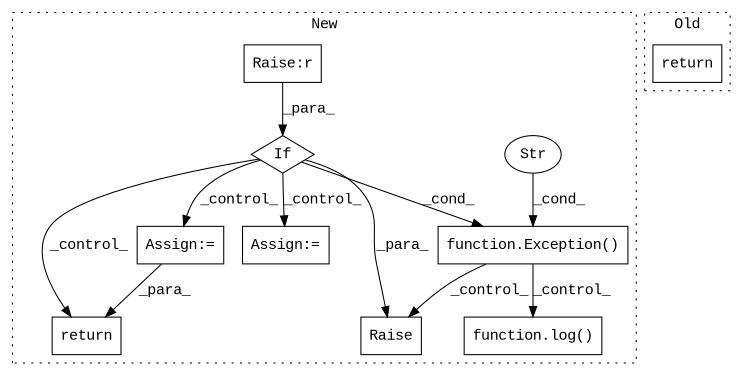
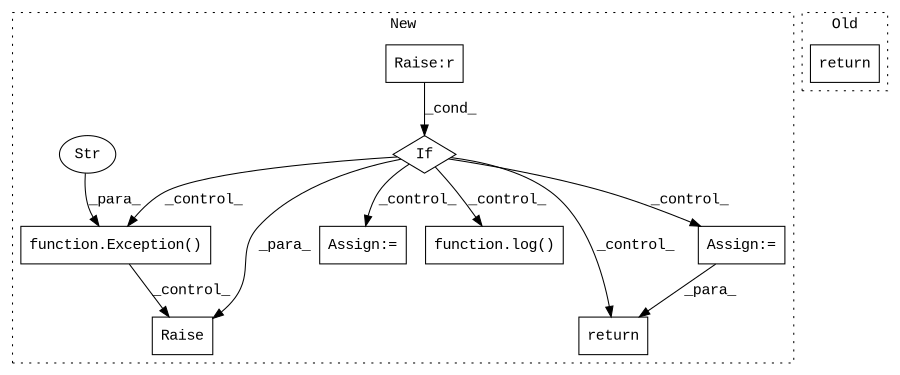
(309, 109) -> (451, 109)
(449, 200) -> (204, 200)
(559, 200) -> (115, 200)
(533, 285) -> (456, 191)
